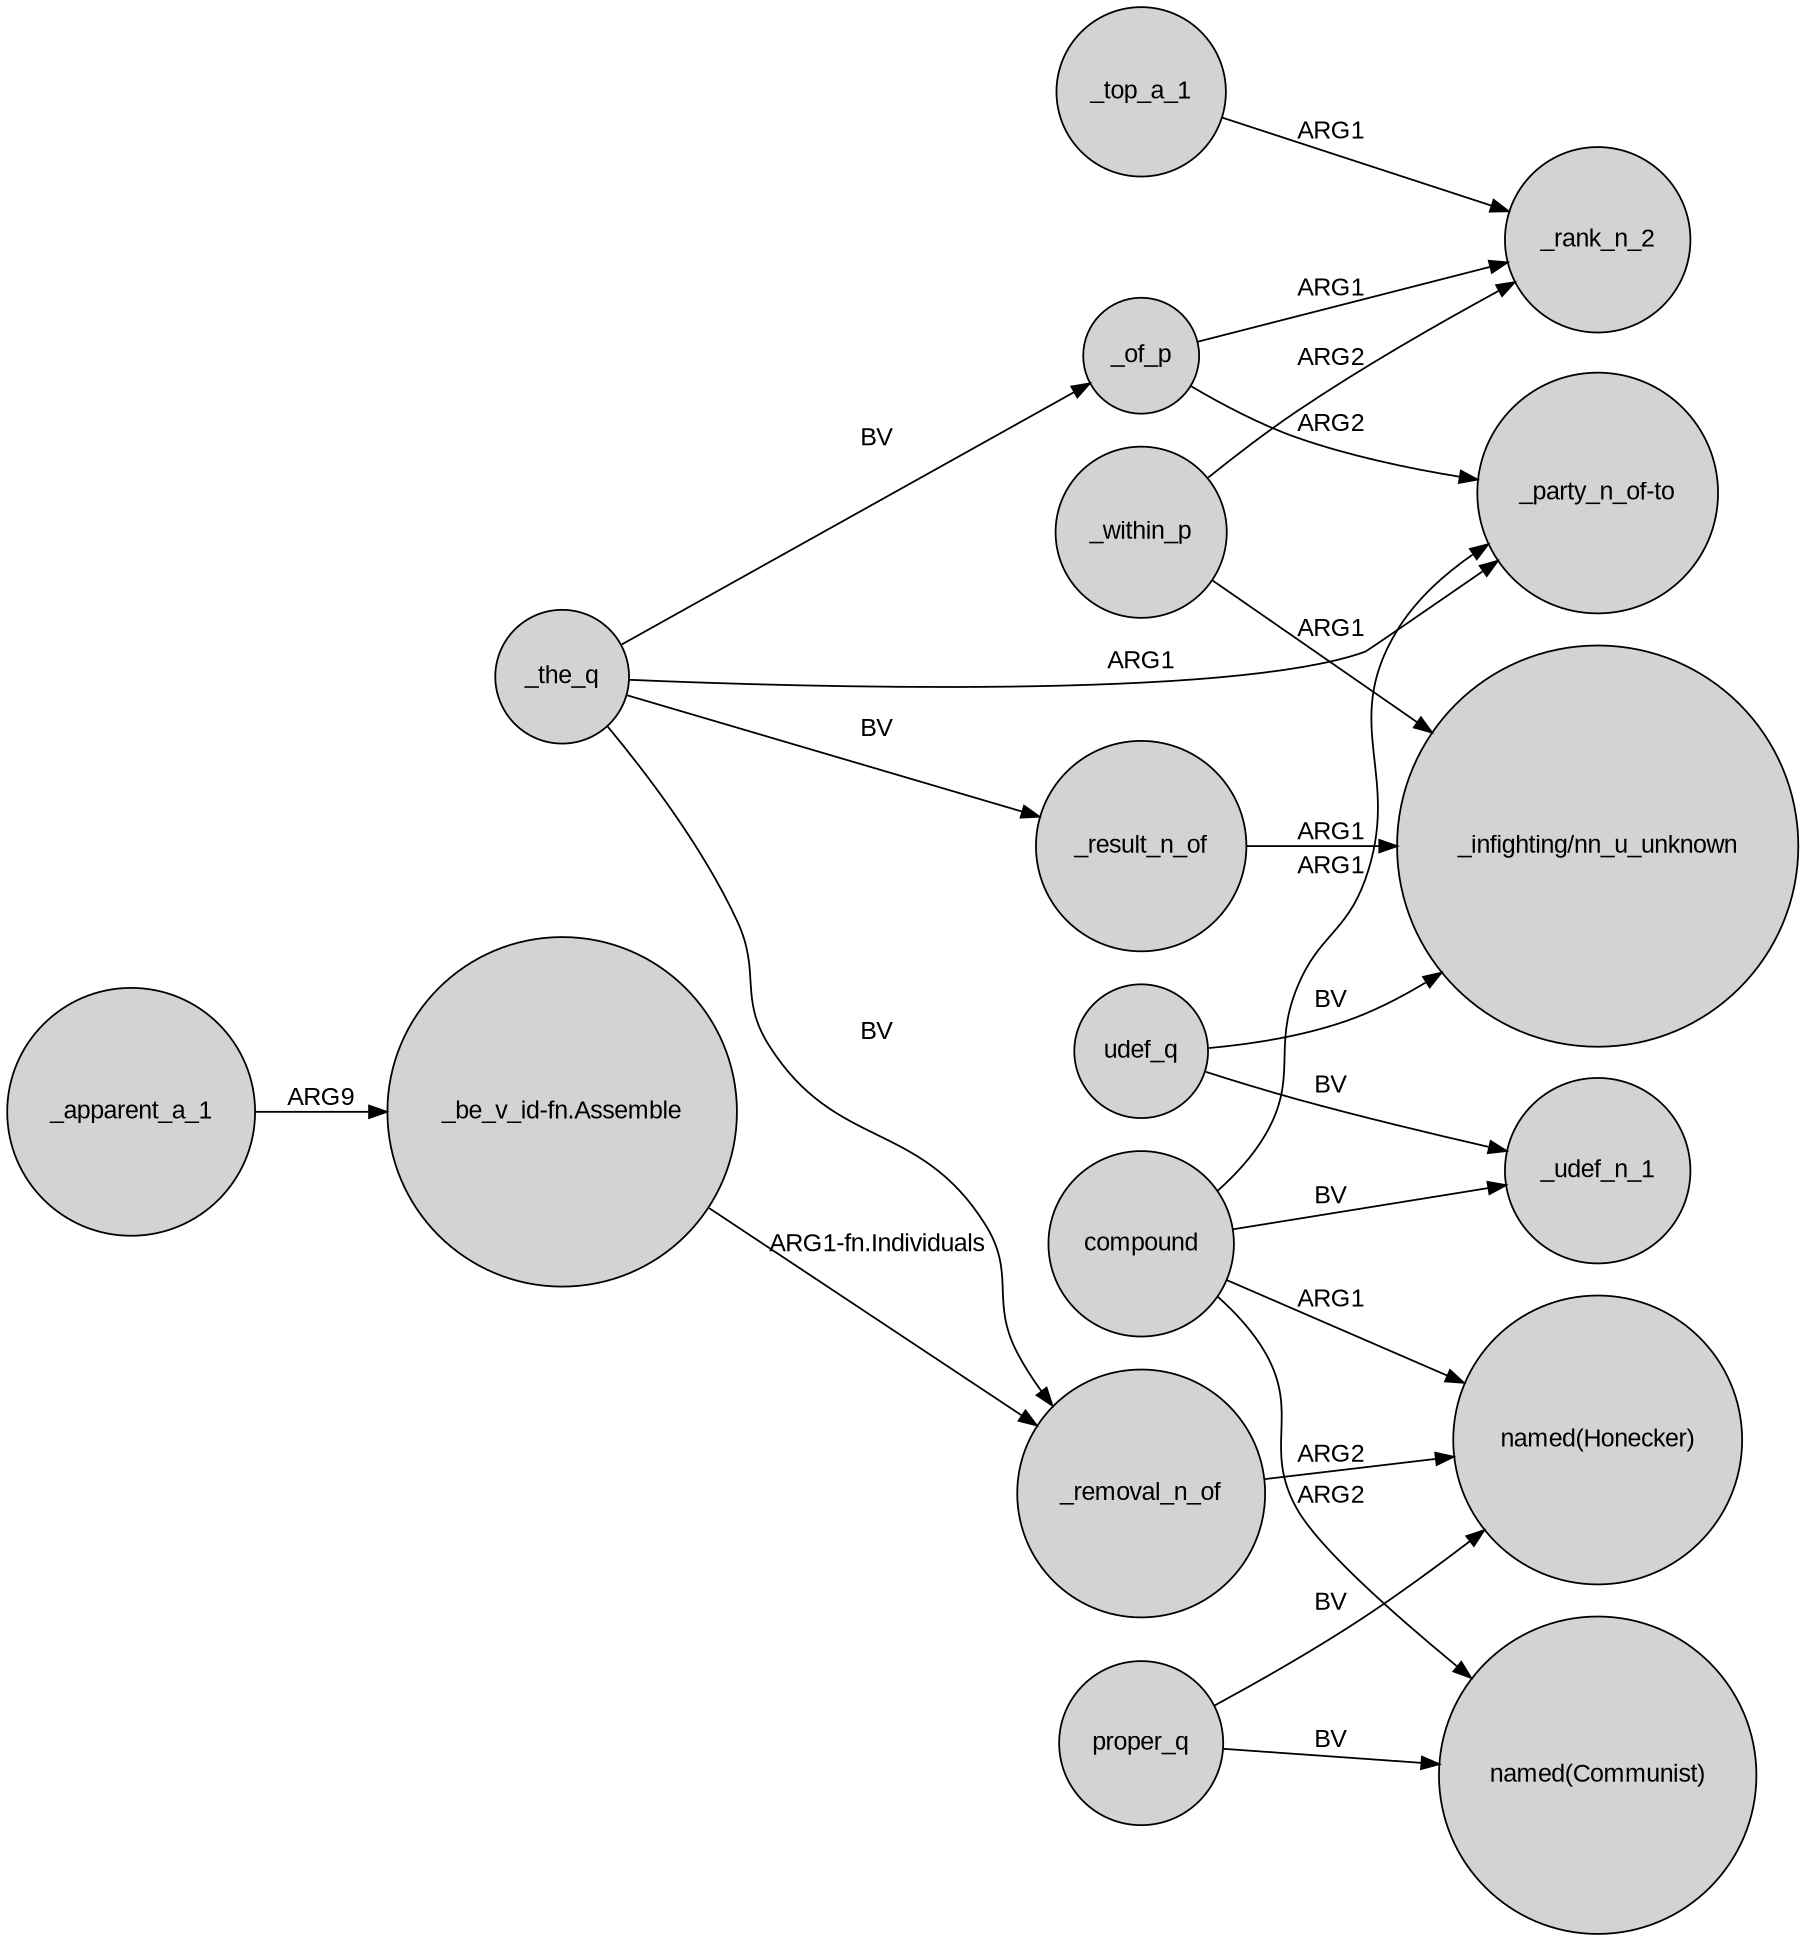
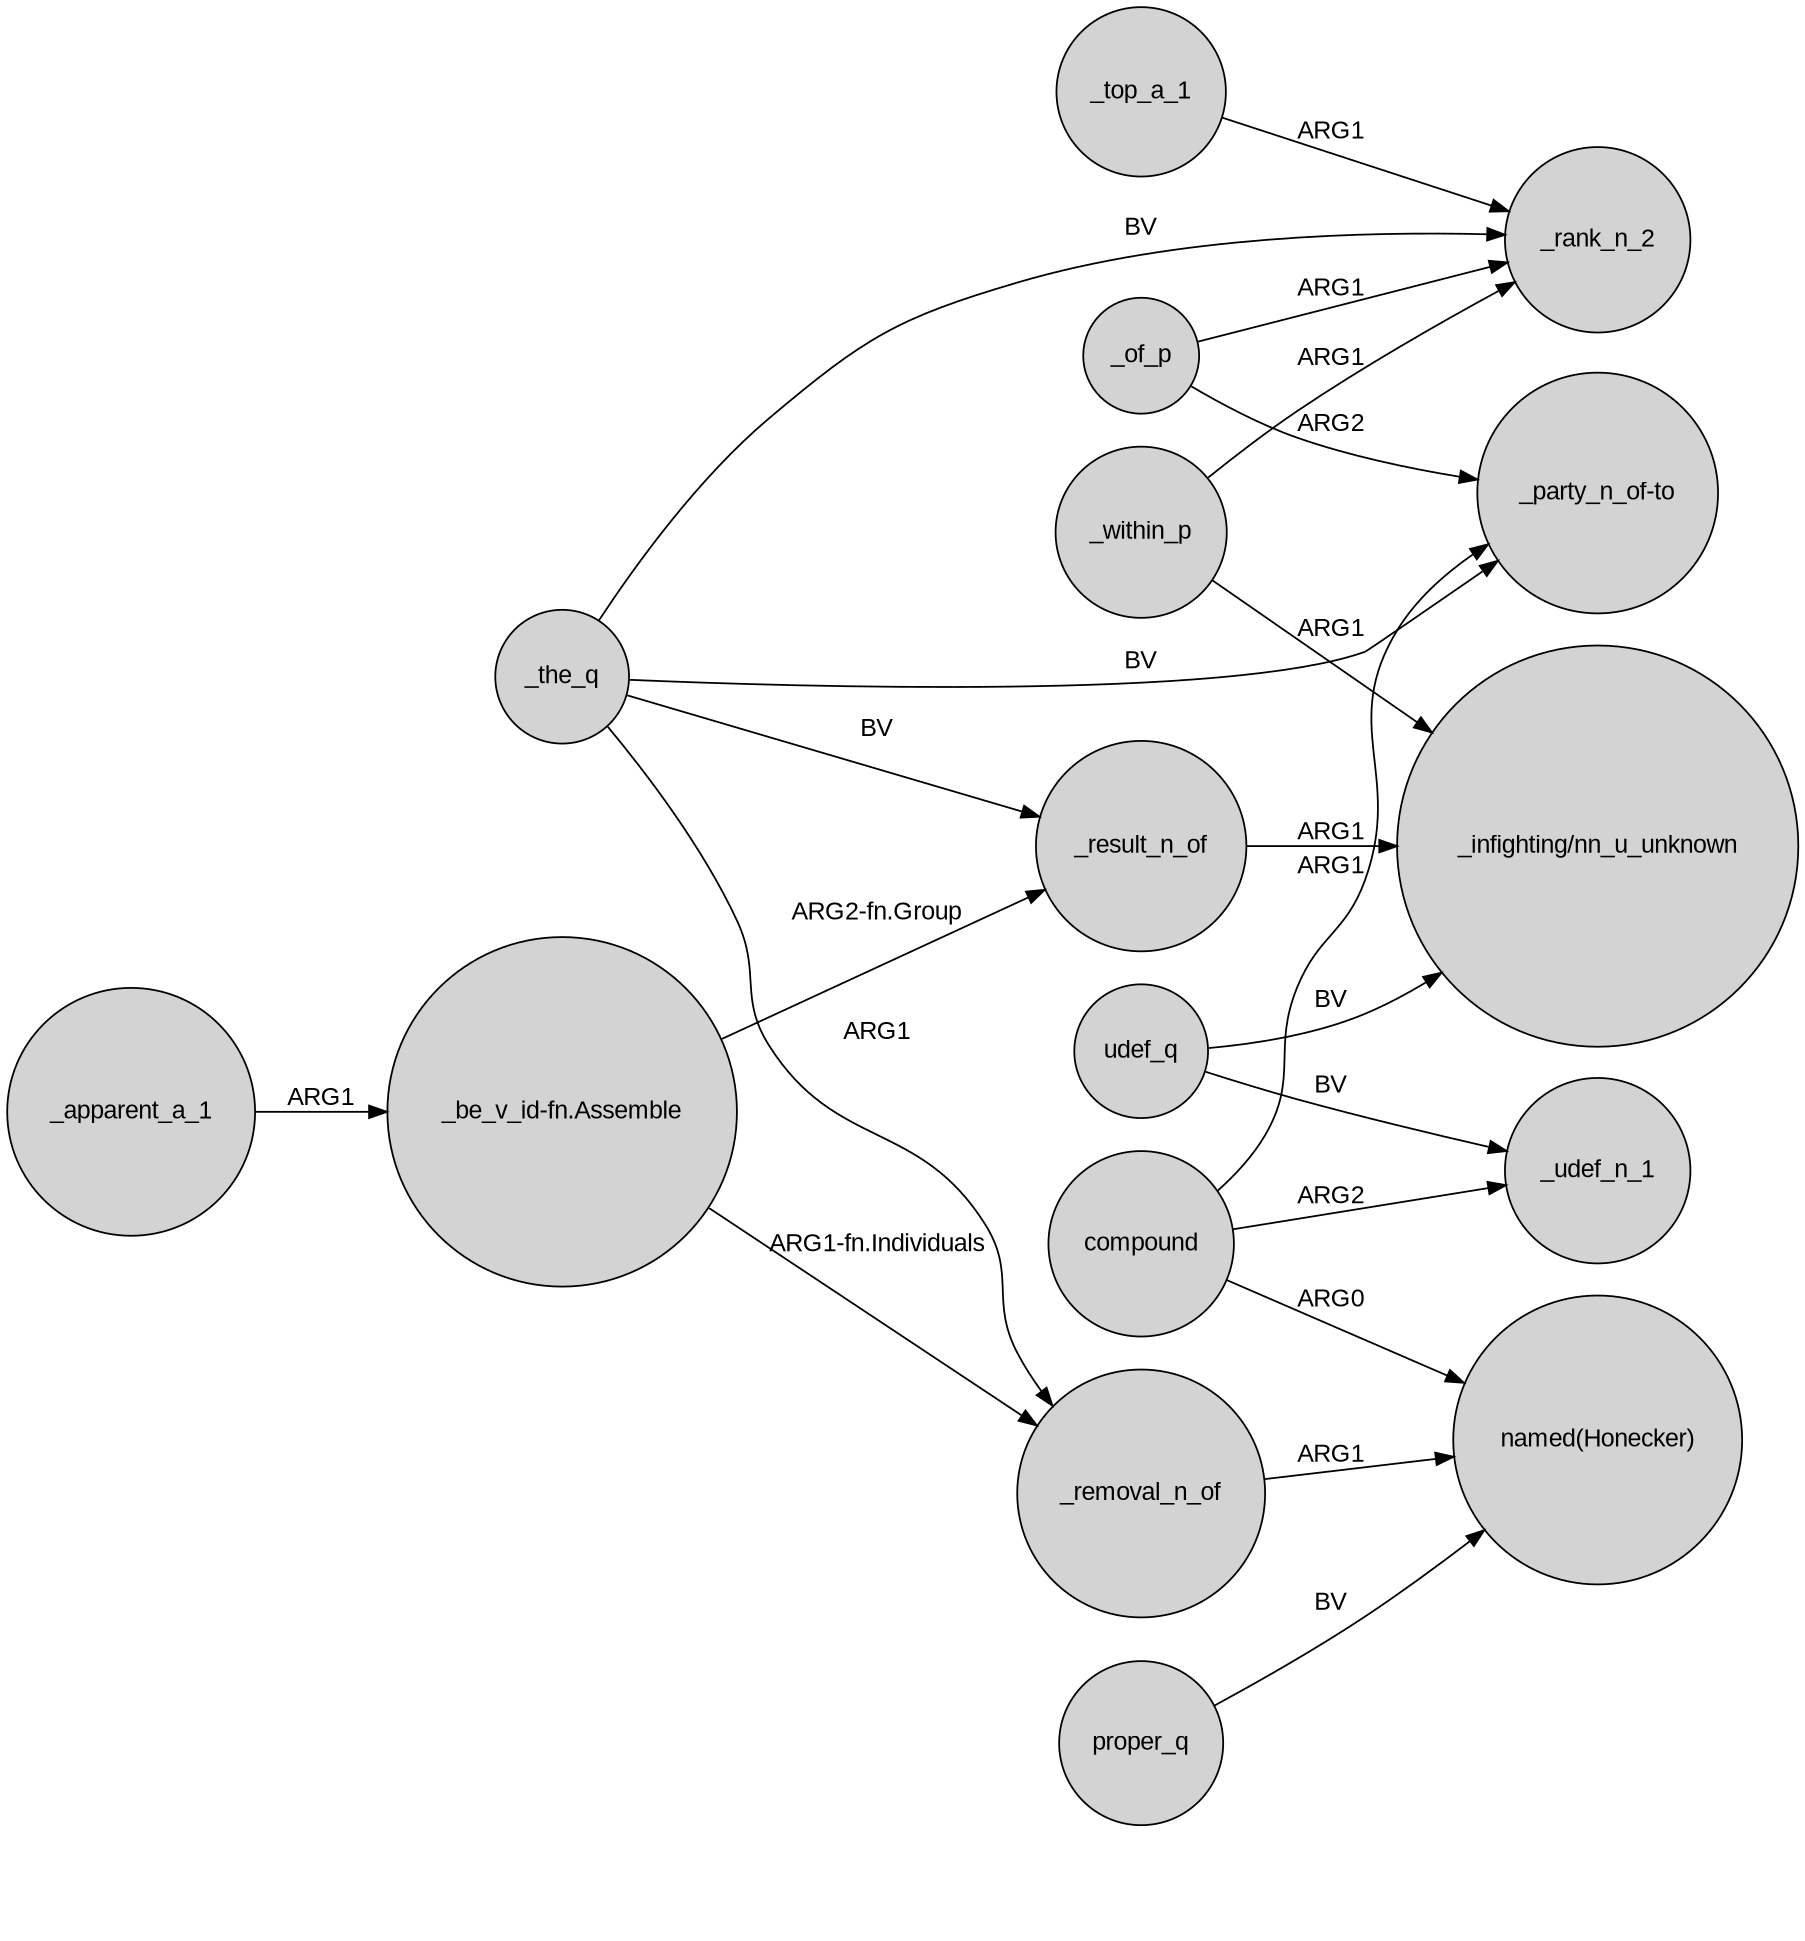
(1331, 358) -> (1331, 358)
(848, 518) -> (980, 294)
(1141, 662) -> (1141, 662)
none -> (875, 968)
(877, 1032) -> (877, 1032)
(321, 1098) -> (321, 1098)
(1331, 1197) -> (1331, 1197)
(1331, 1300) -> (1331, 1300)
(1331, 1455) -> (1331, 1455)
(1598, 1775) -> none
